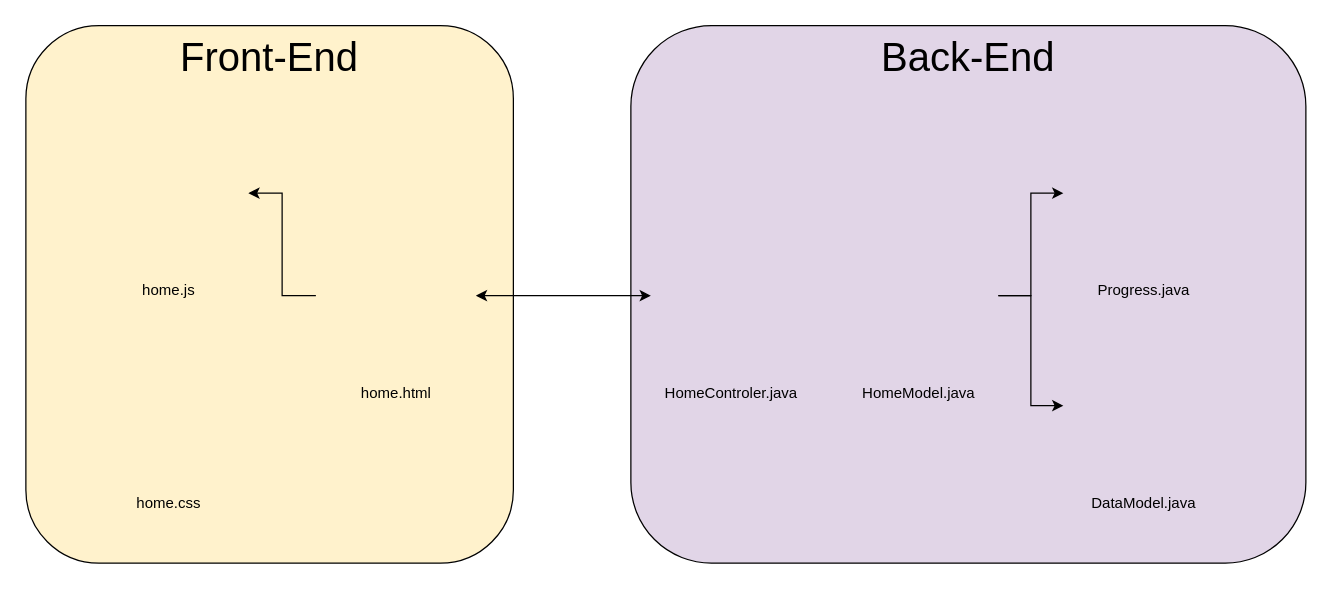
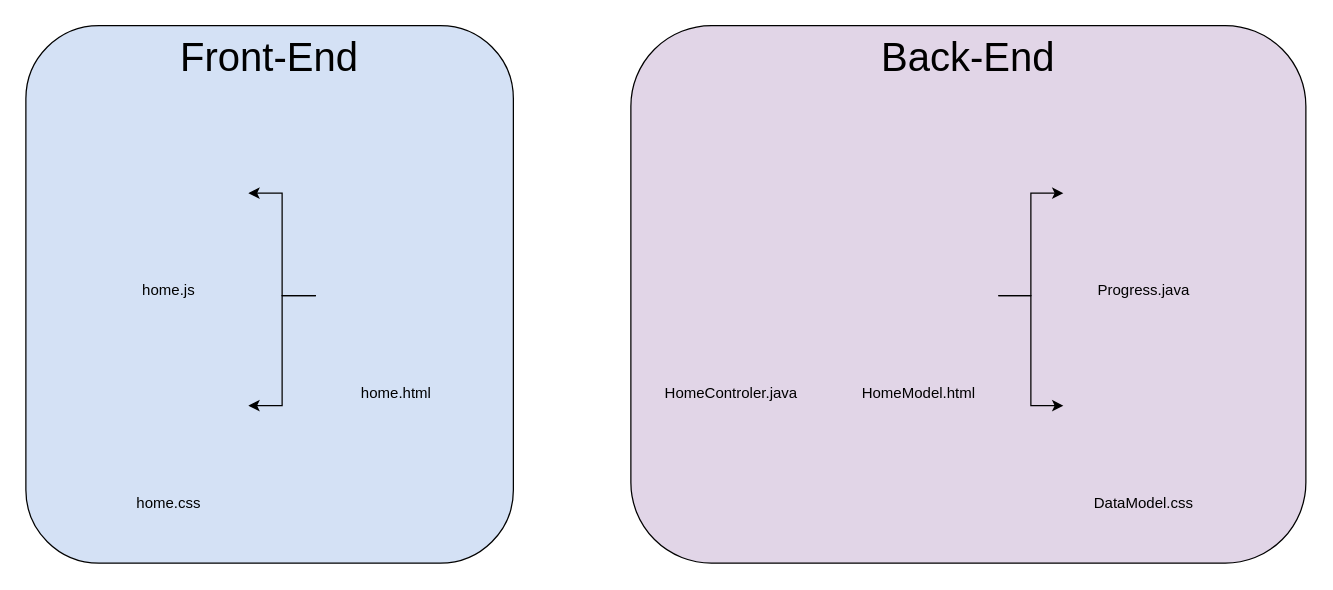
(269, 294) -> (269, 294)
(564, 296) -> none
none -> (282, 364)
(919, 393) -> (919, 393)
(1144, 503) -> (1144, 503)
